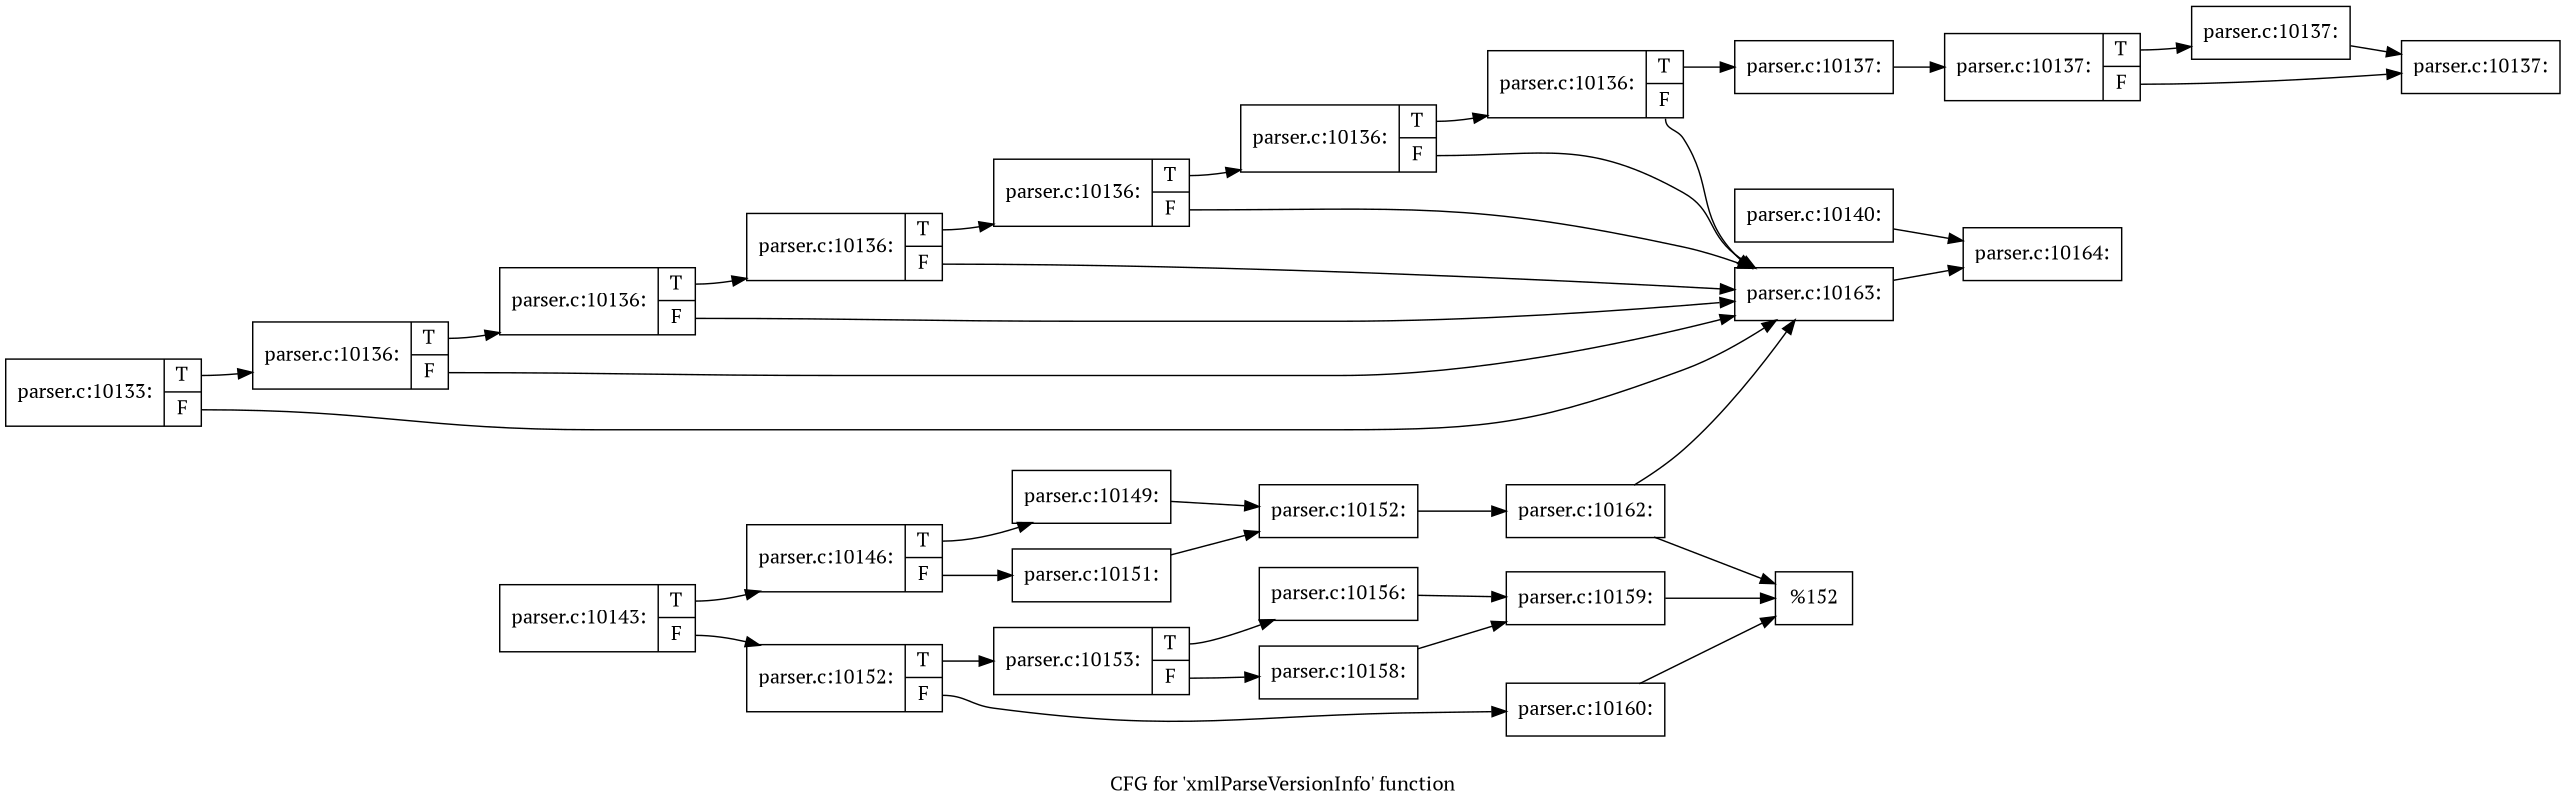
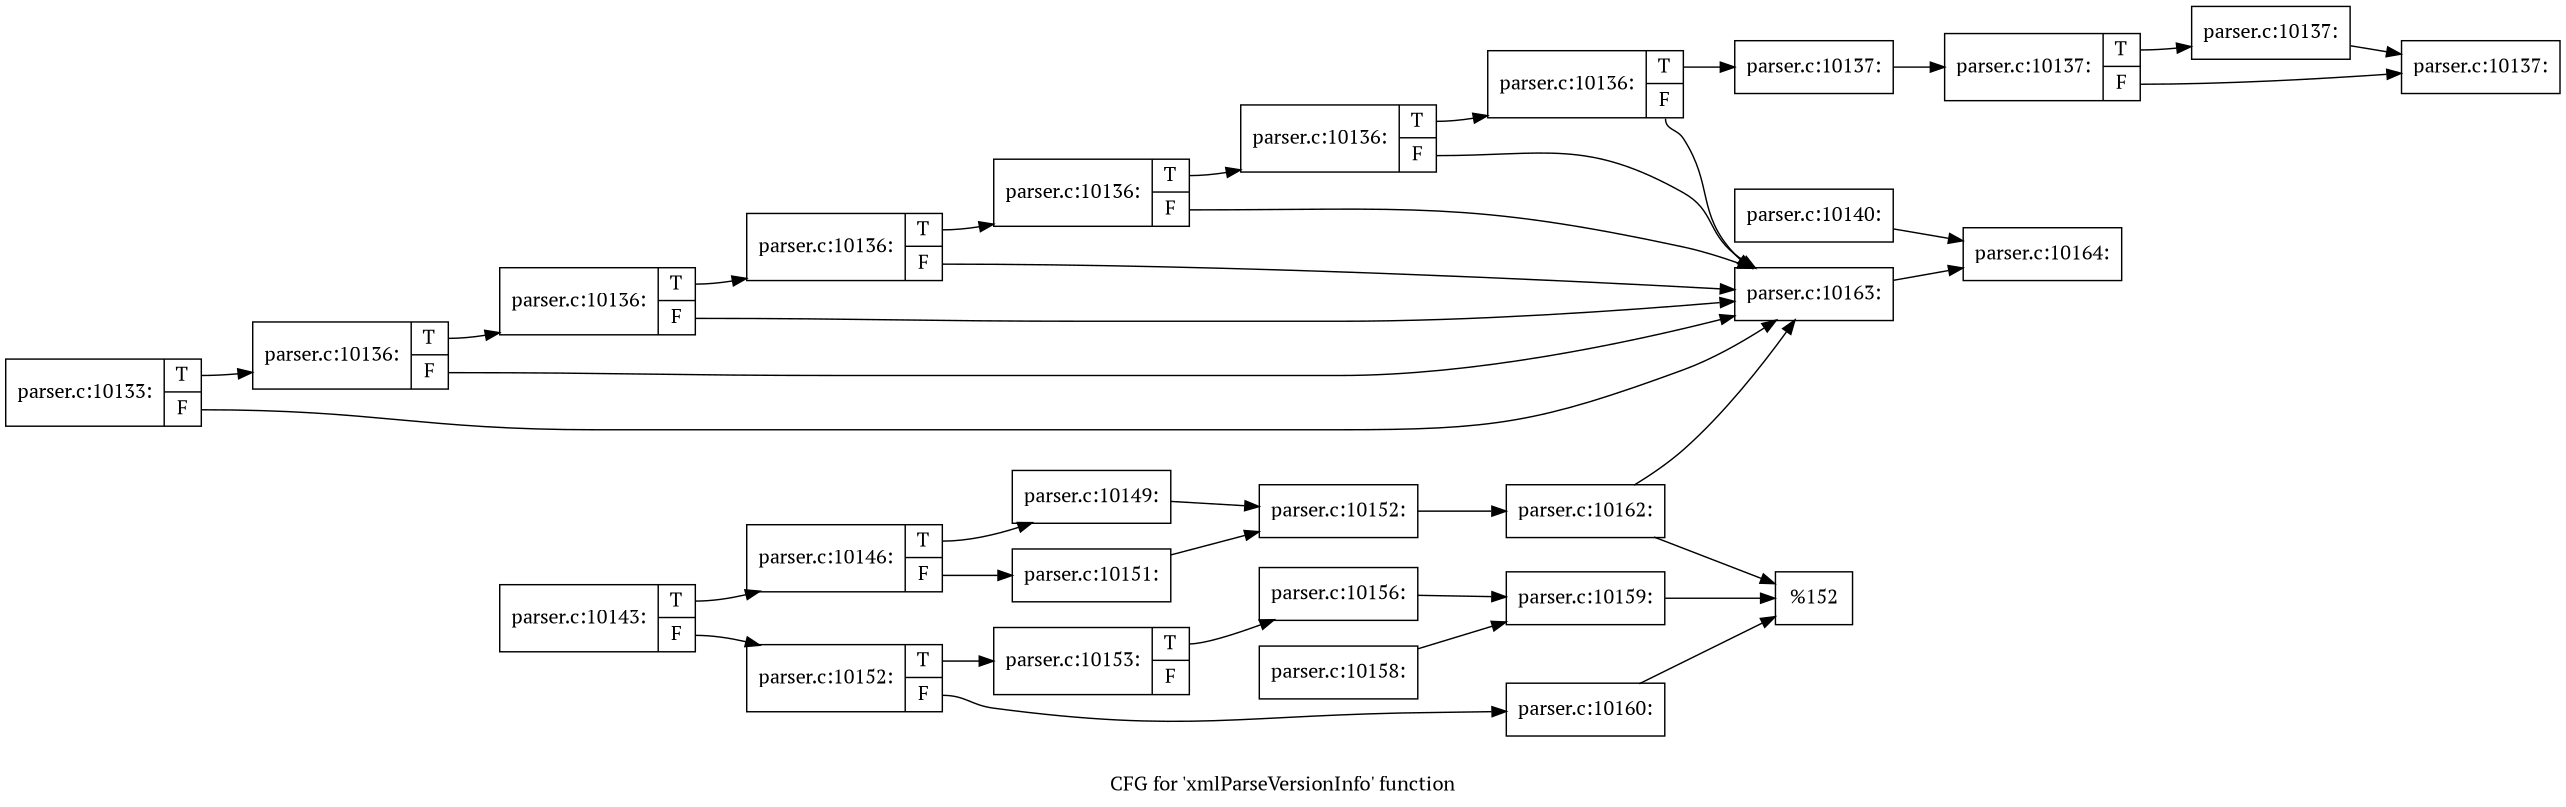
(1217, 678) -> none
